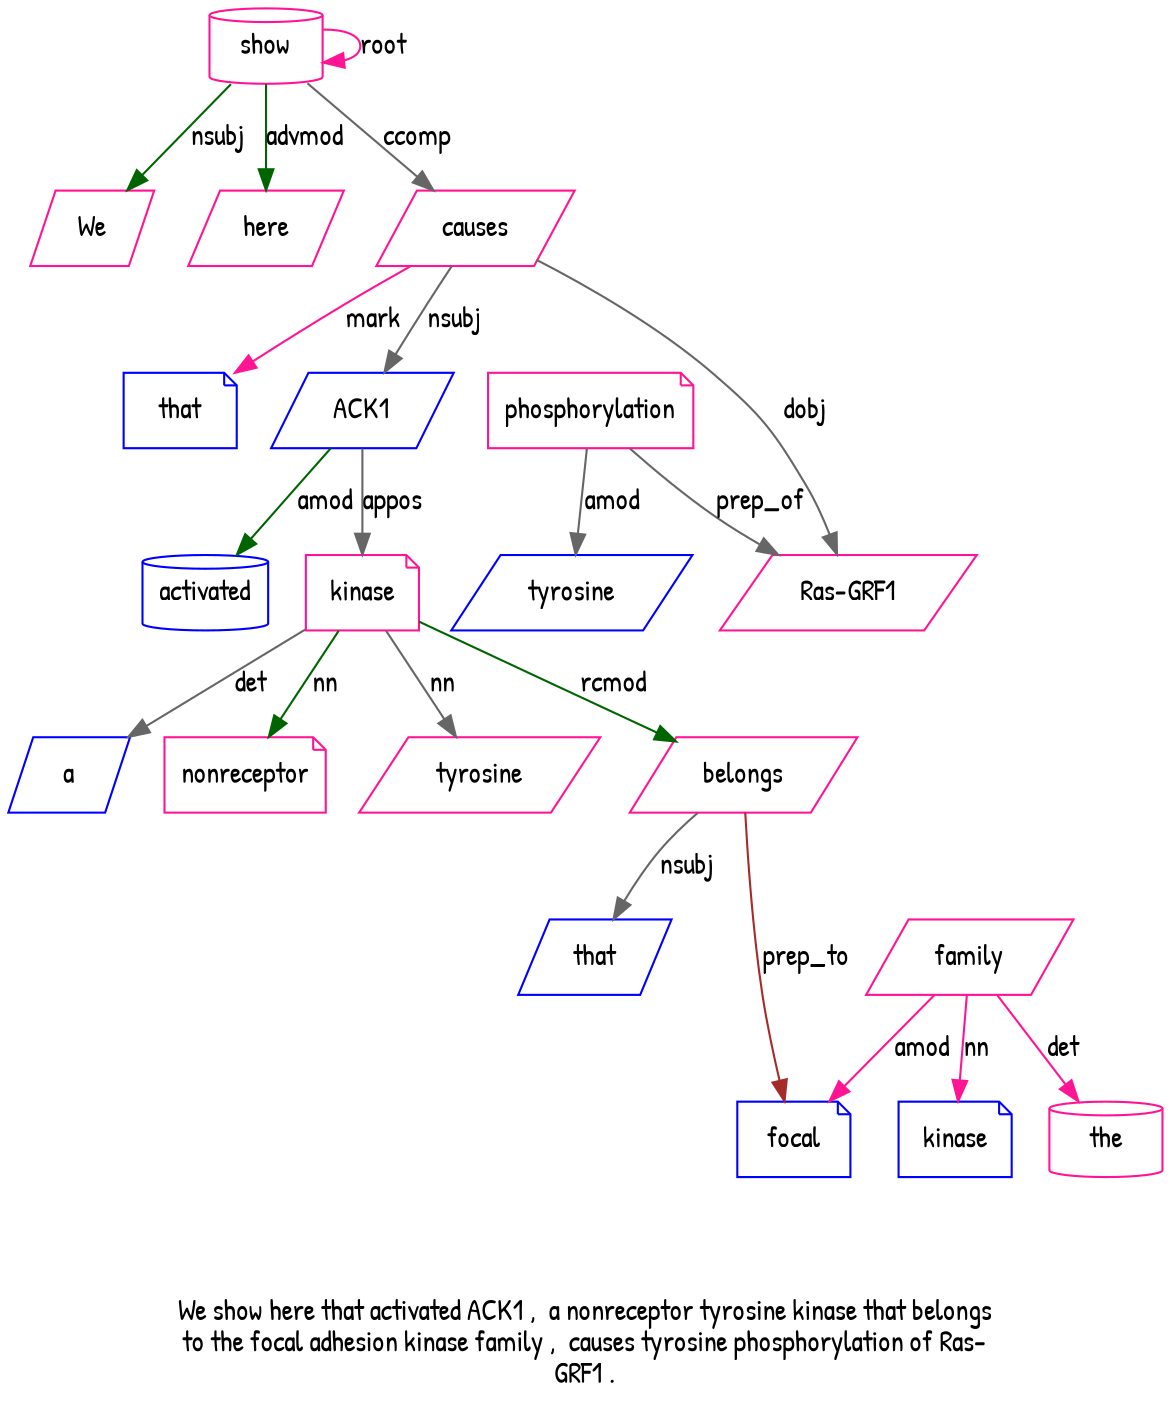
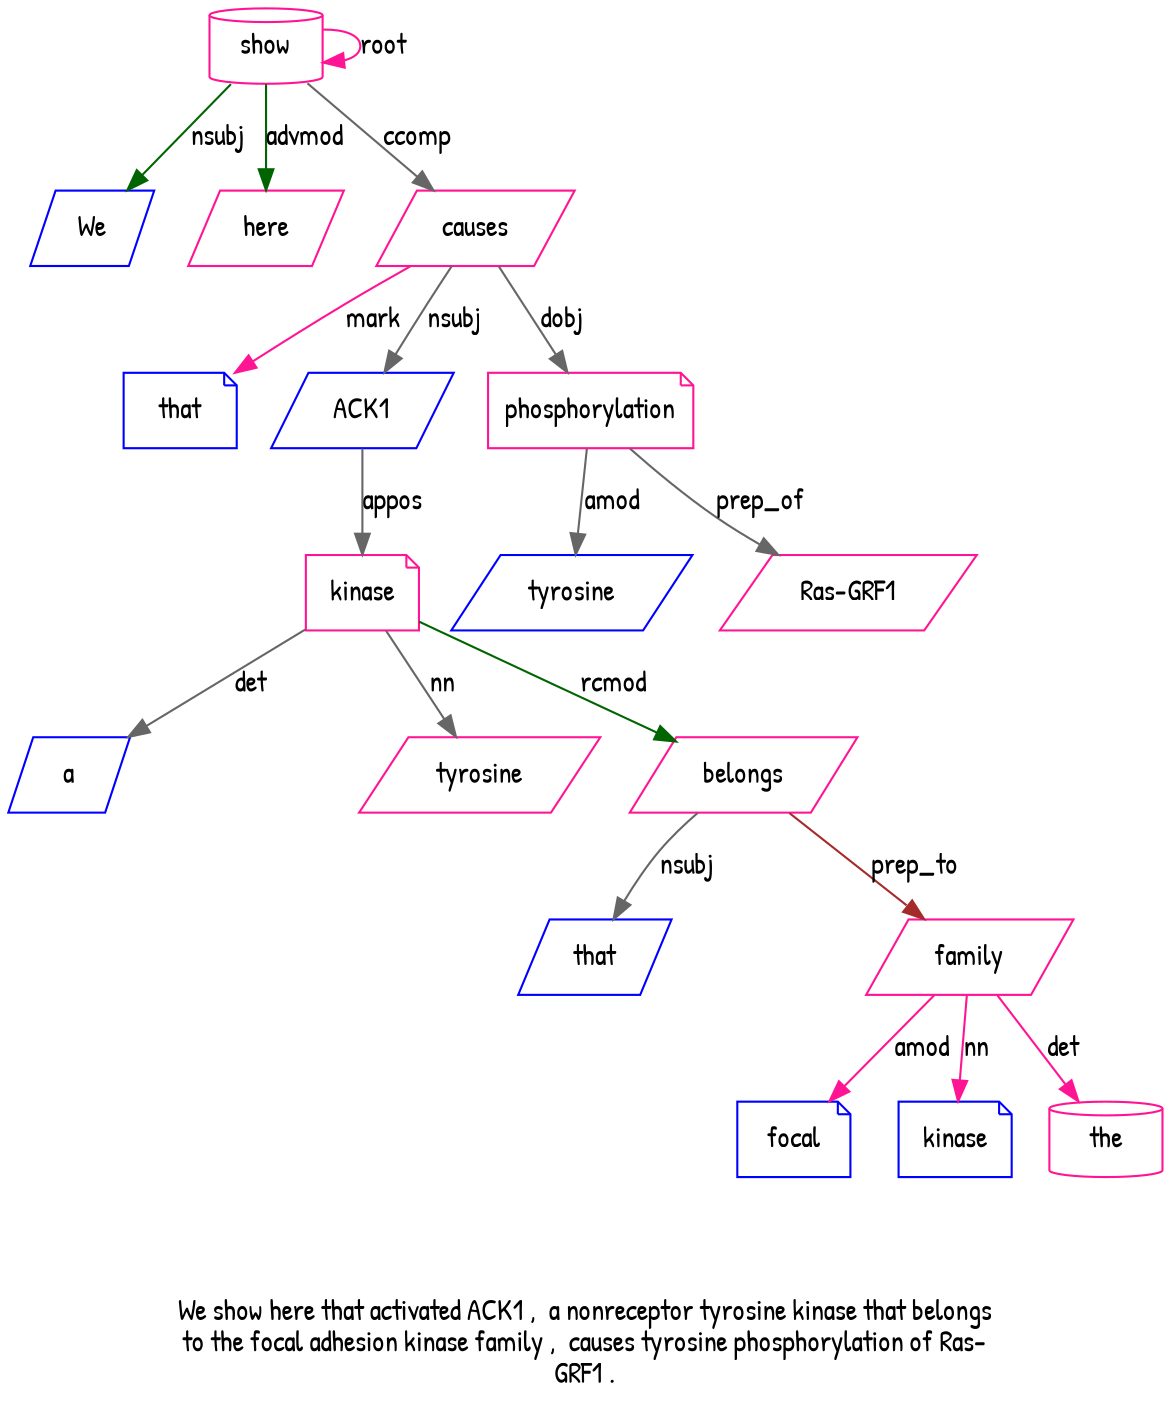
(92, 228) -> (92, 228)
(710, 371) -> (527, 311)
(205, 593) -> none
(245, 775) -> none
(756, 948) -> (848, 859)
